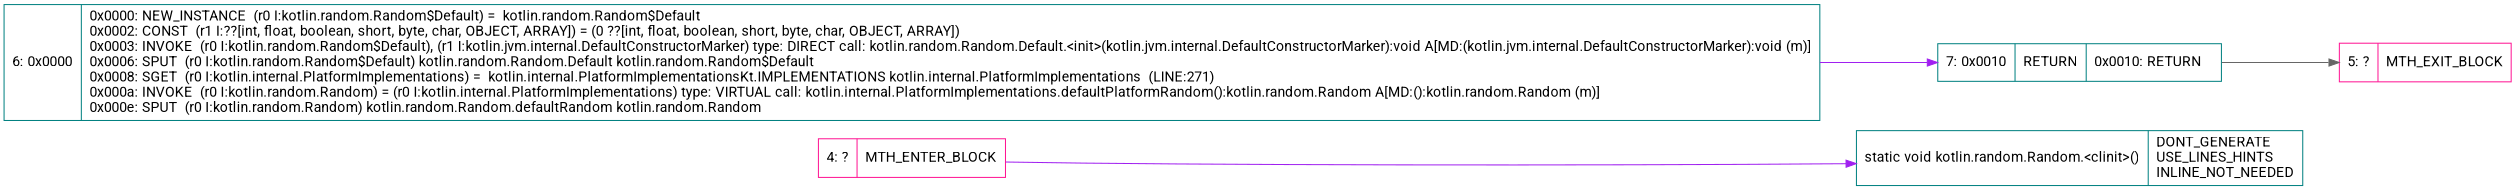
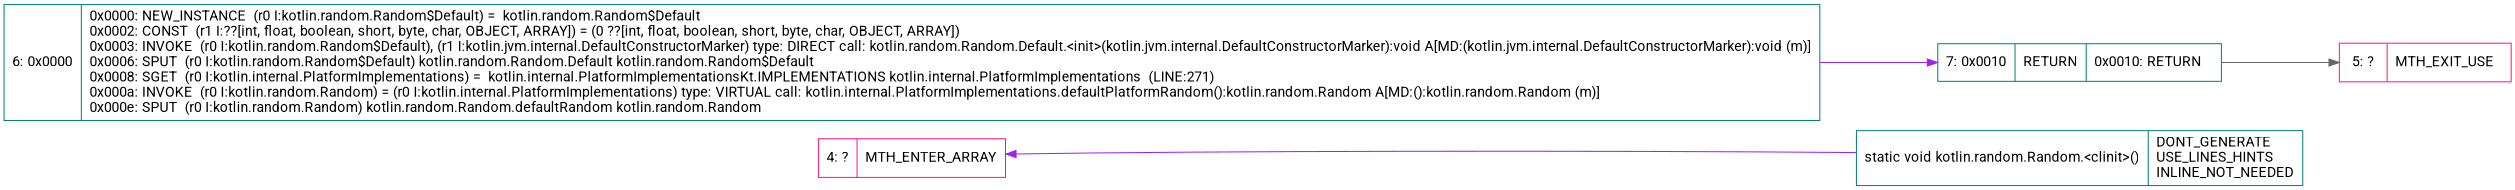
(2445, 62) -> (2445, 62)
(931, 158) -> (931, 158)
(1426, 165) -> (1436, 151)
